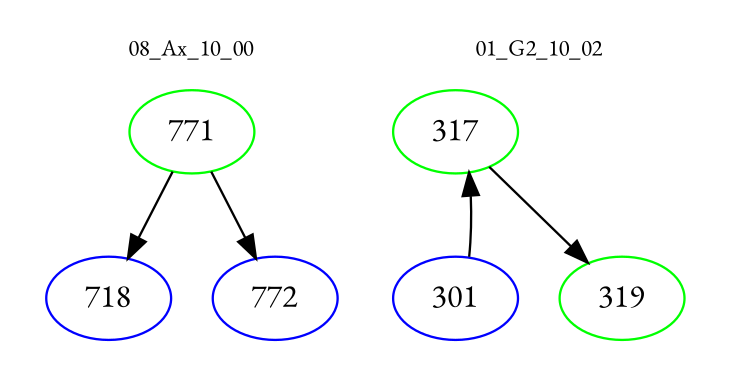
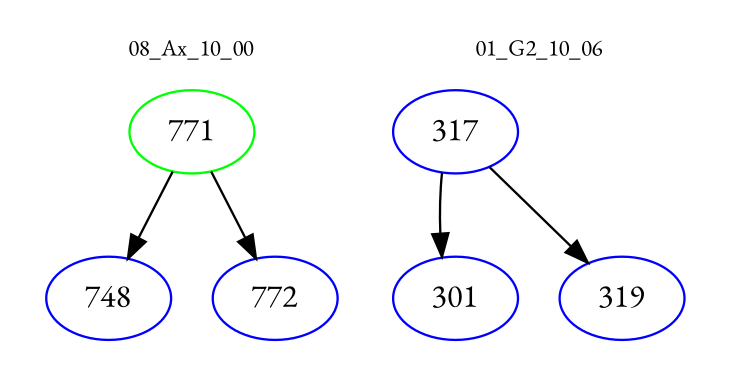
(539, 50) -> (539, 50)
(456, 132) -> (456, 132)
(471, 226) -> (440, 203)
(109, 298) -> (109, 298)
(622, 298) -> (622, 298)
